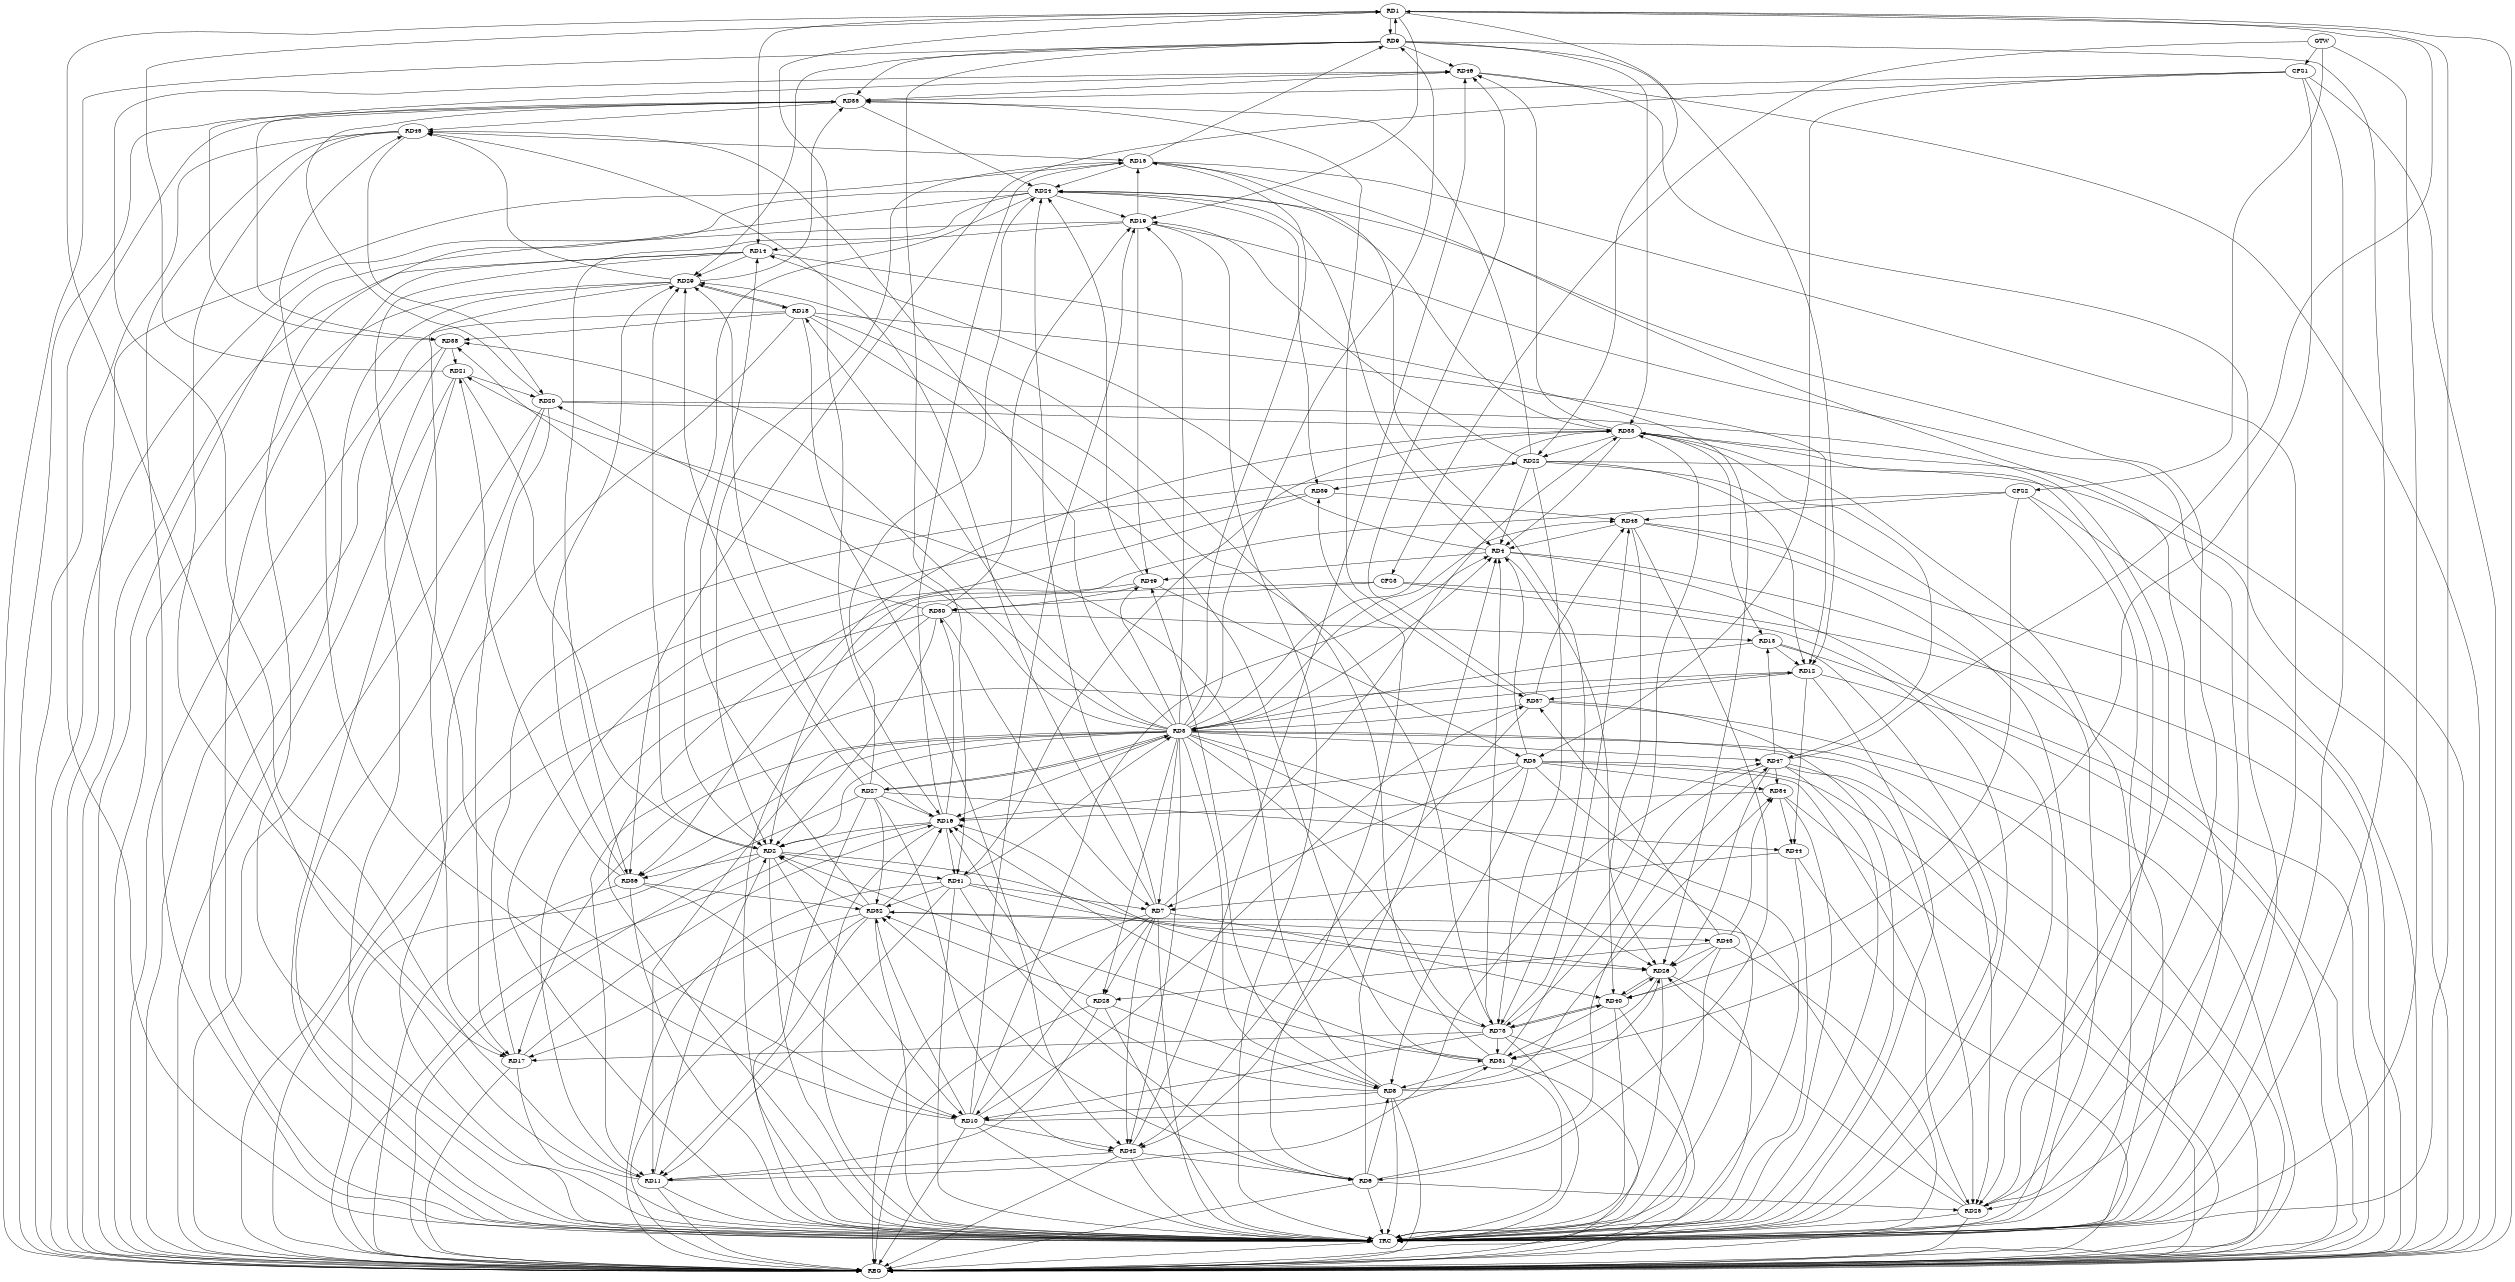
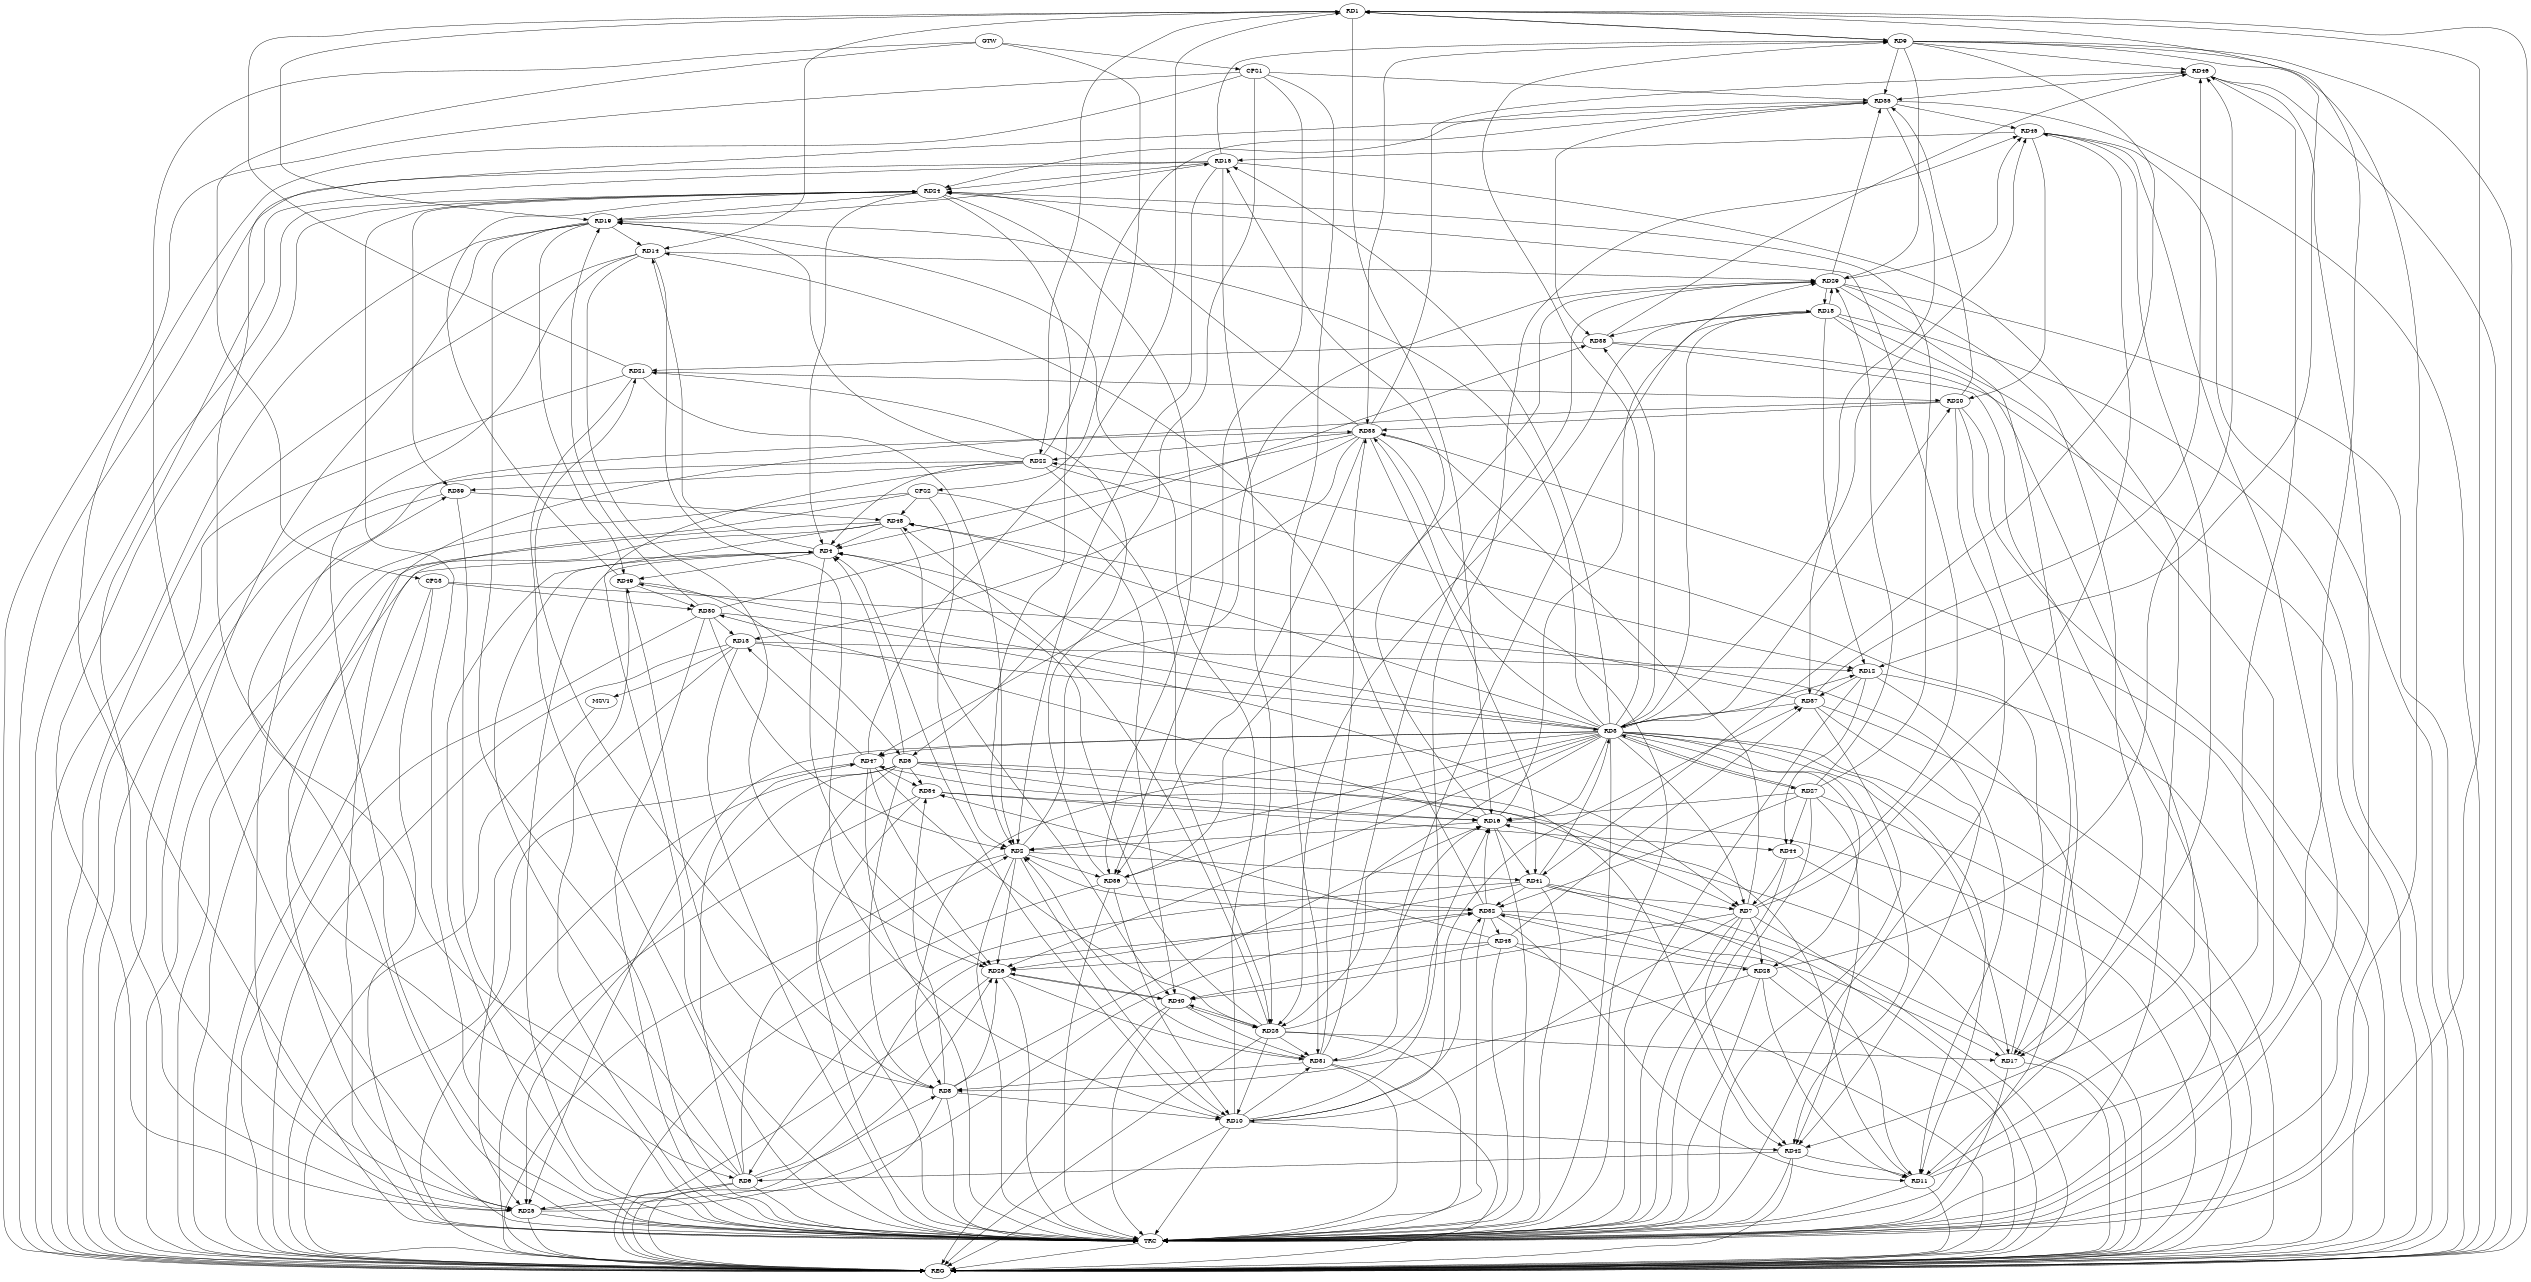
(1333, 594) -> (2149, 624)
none -> (601, 701)
(1937, 949) -> (495, 879)
(698, 1014) -> (806, 969)
(1498, 1031) -> (1270, 1031)
